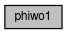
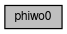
(33, 17) -> (33, 17)
